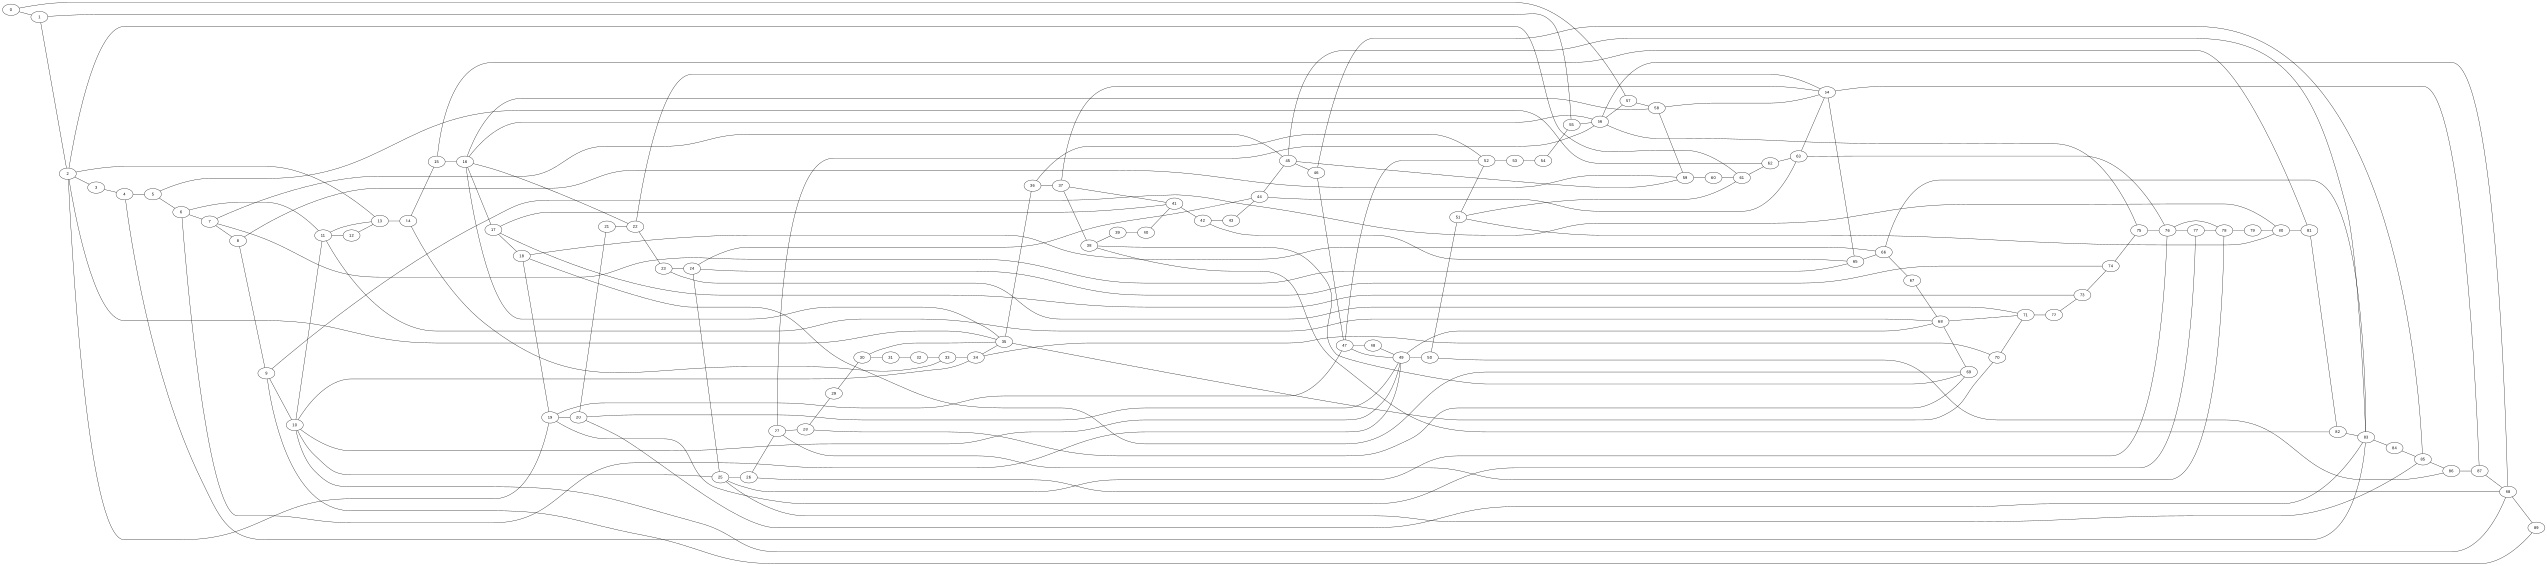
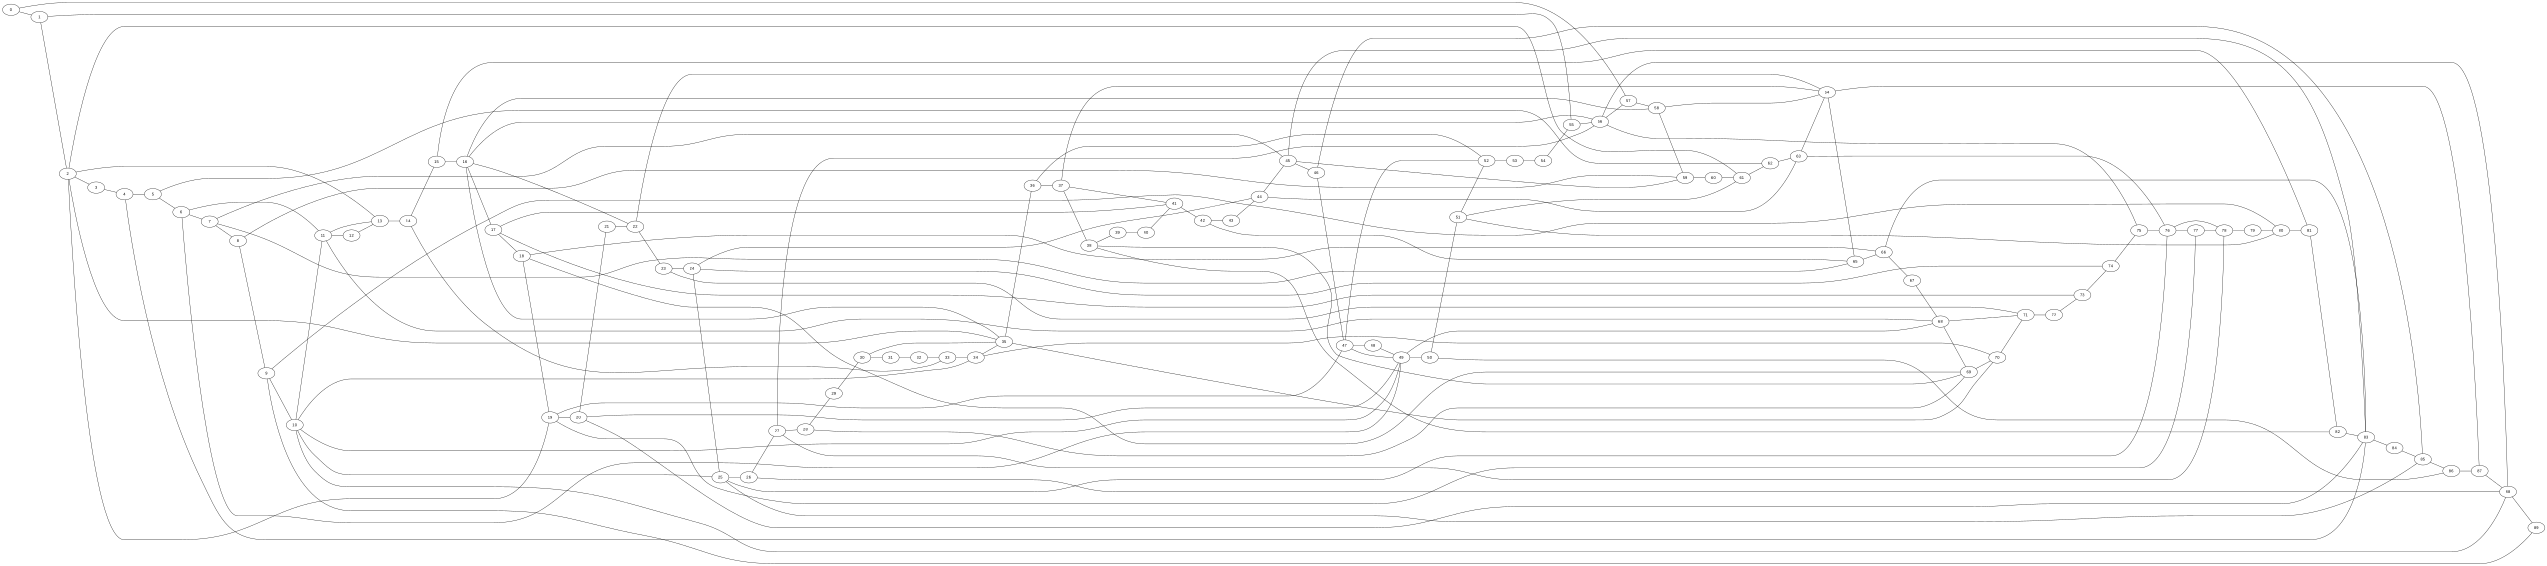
none -> (1983, 365)
